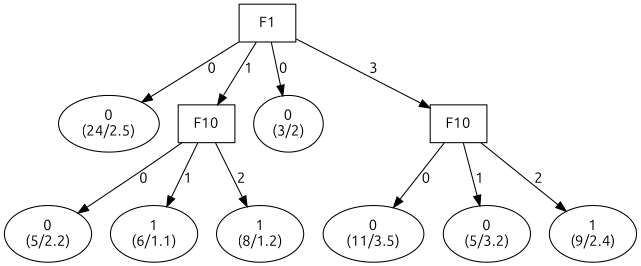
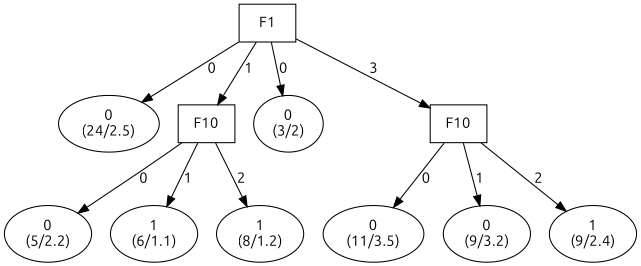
(487, 234) -> (487, 234)
